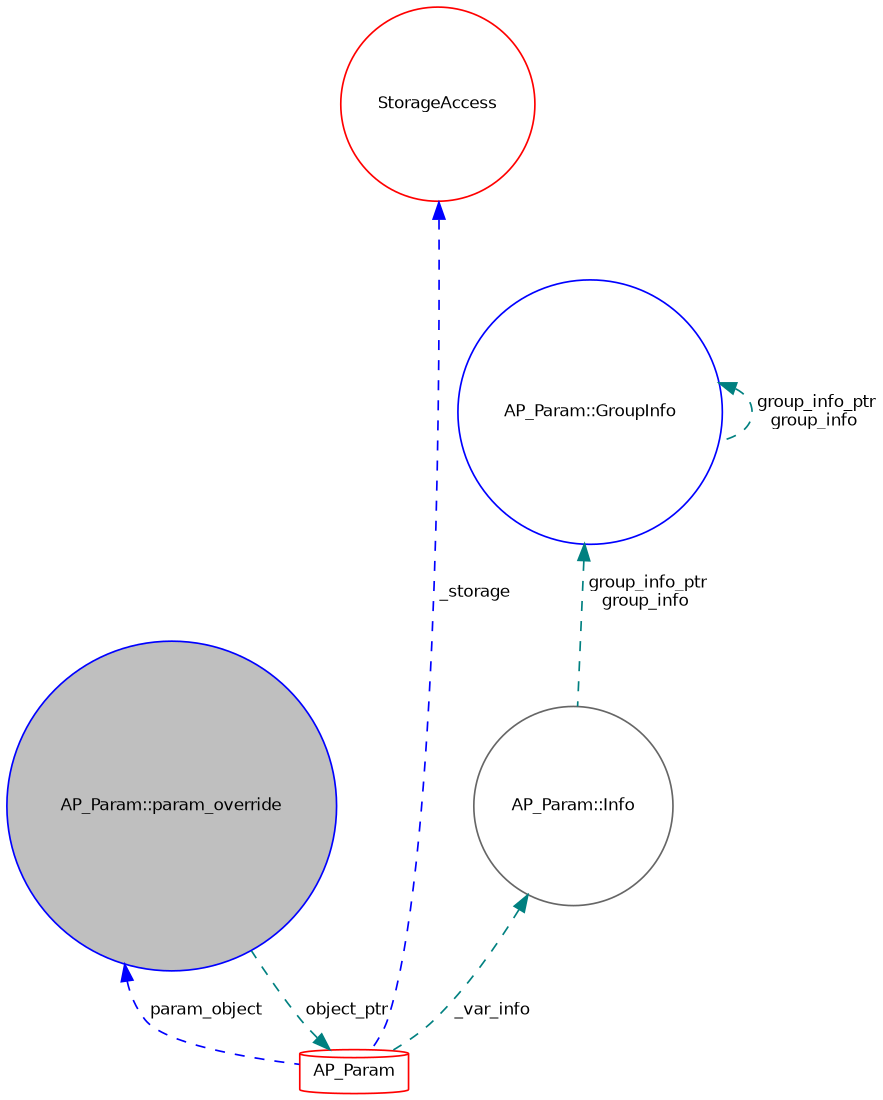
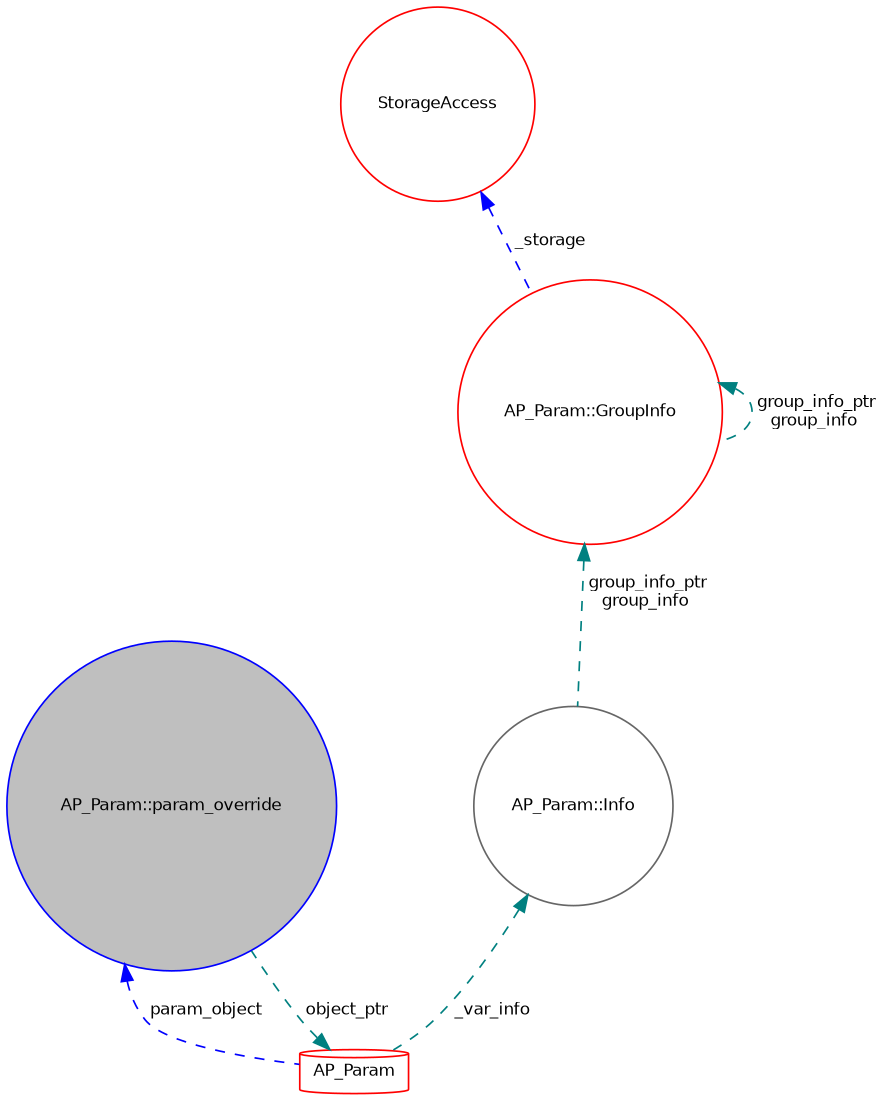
(590, 412) -> (590, 412)
(432, 638) -> (510, 250)
